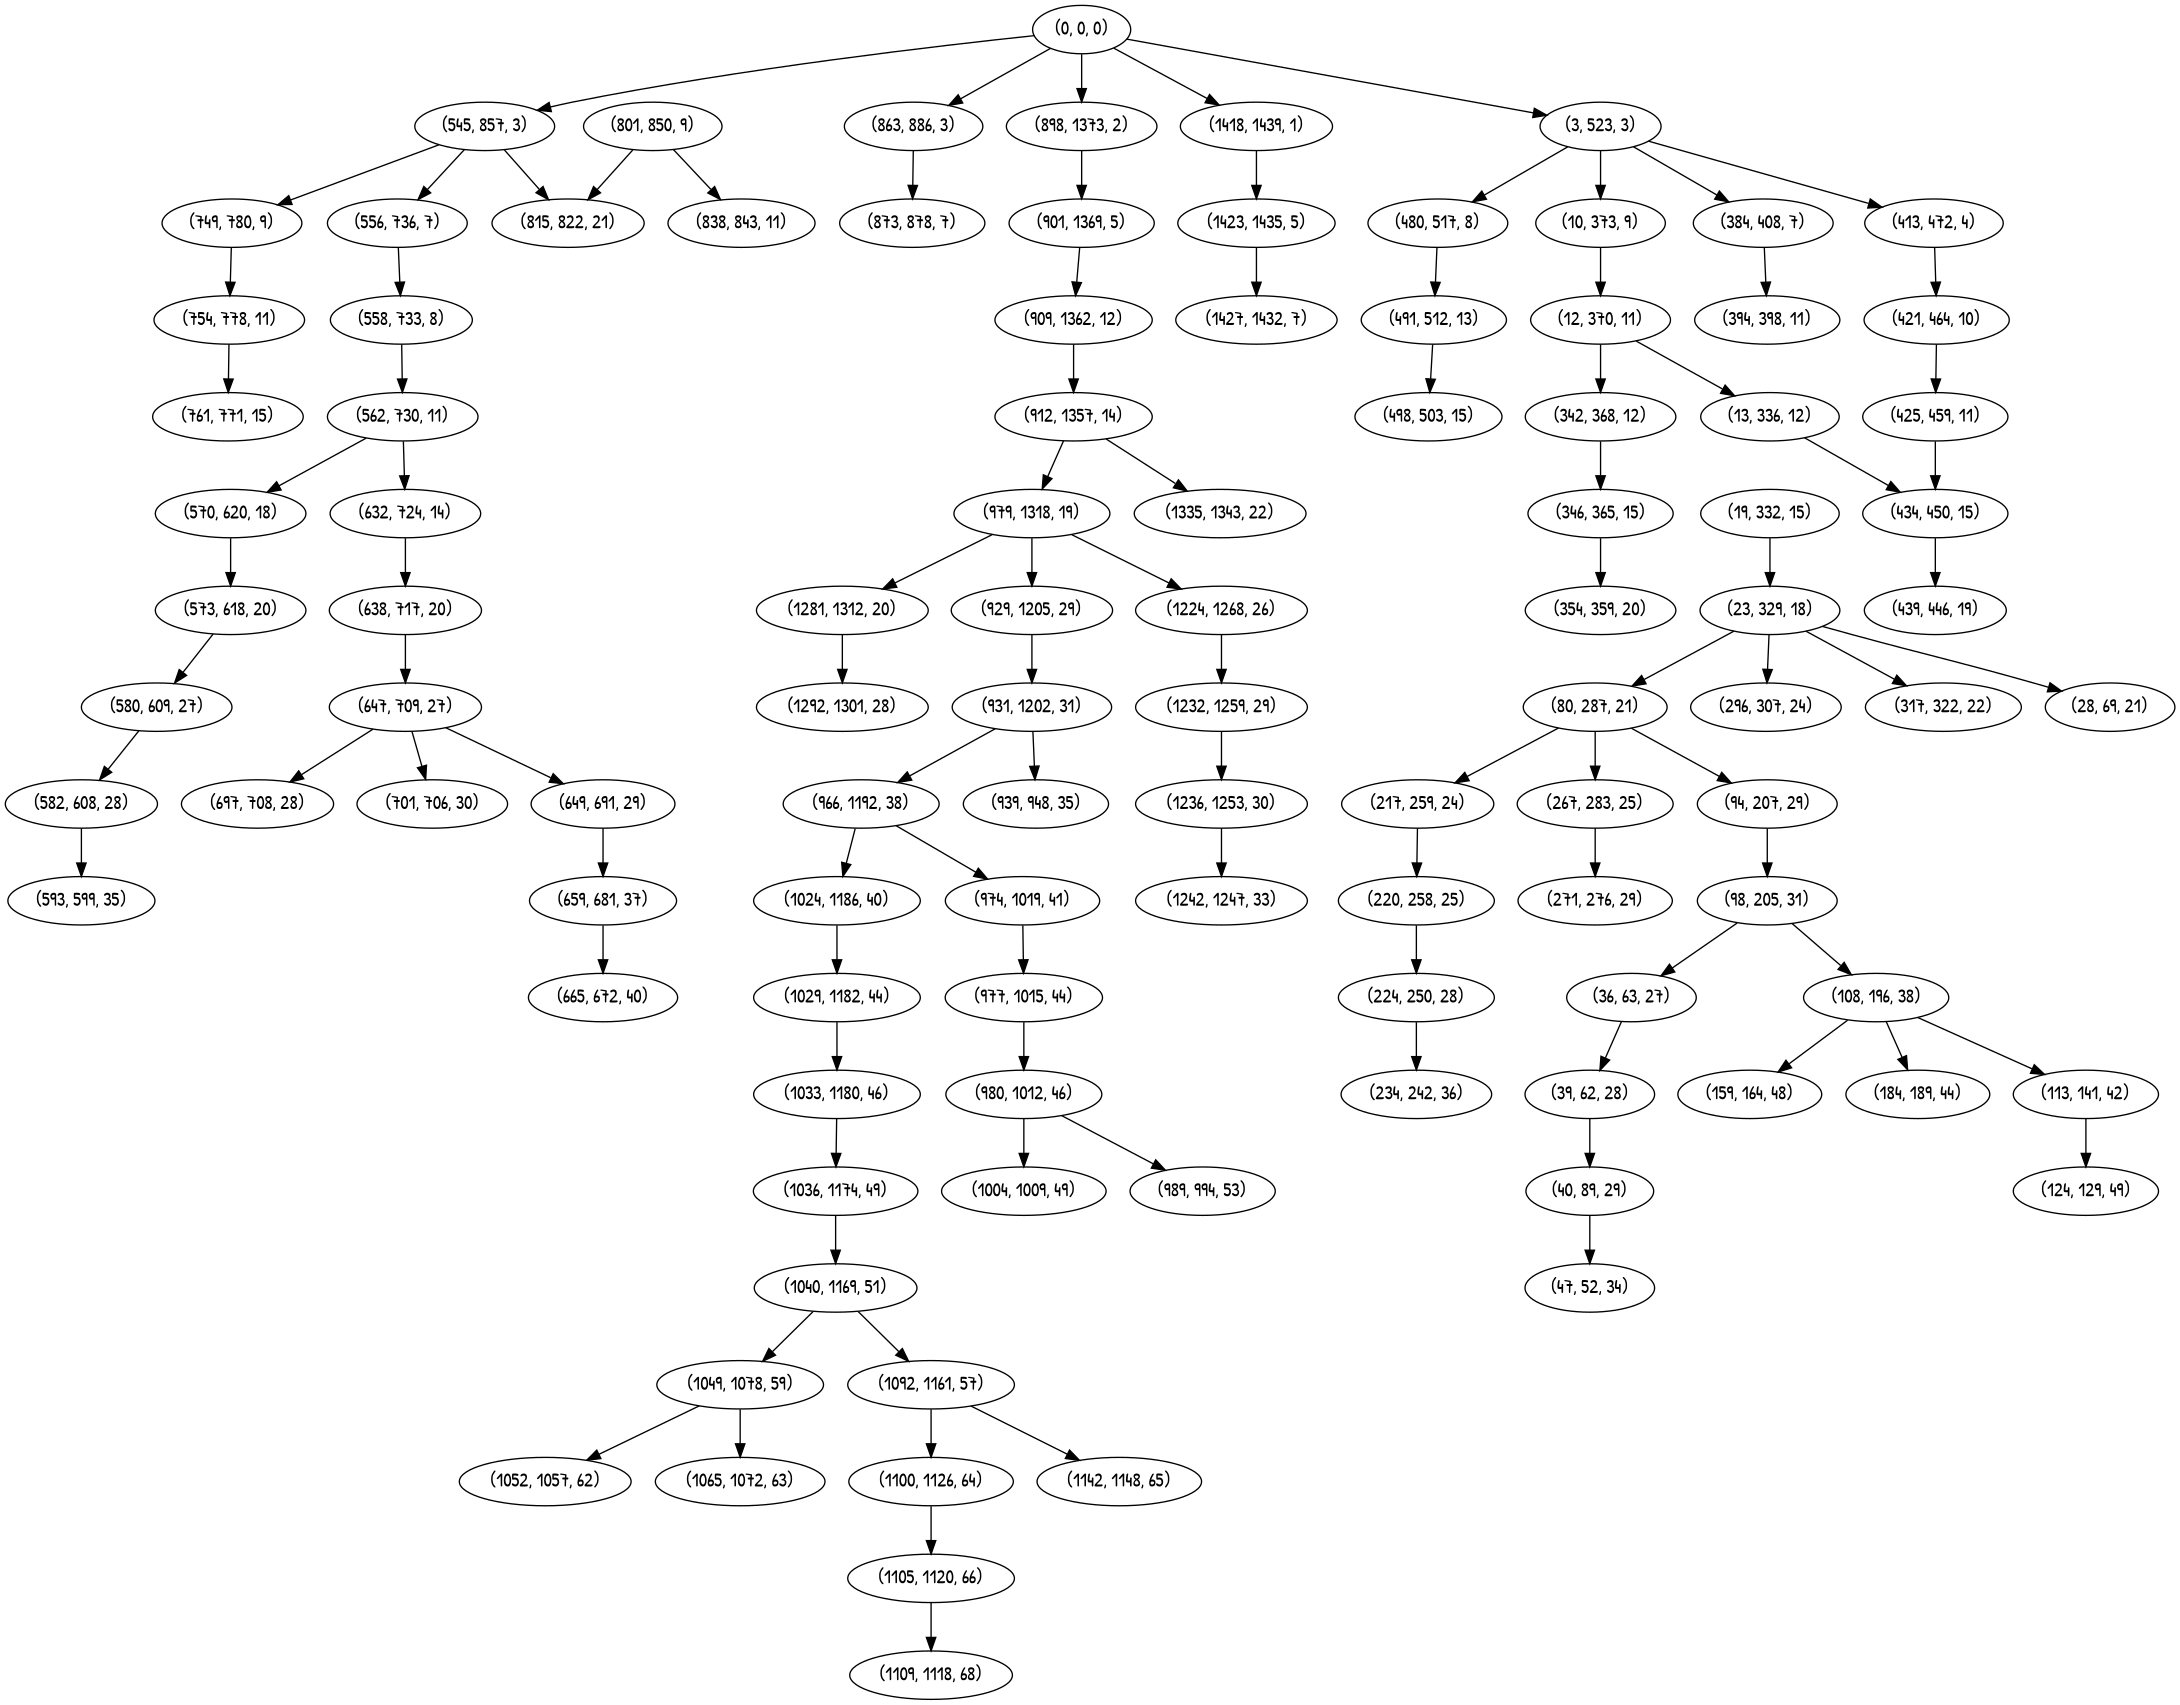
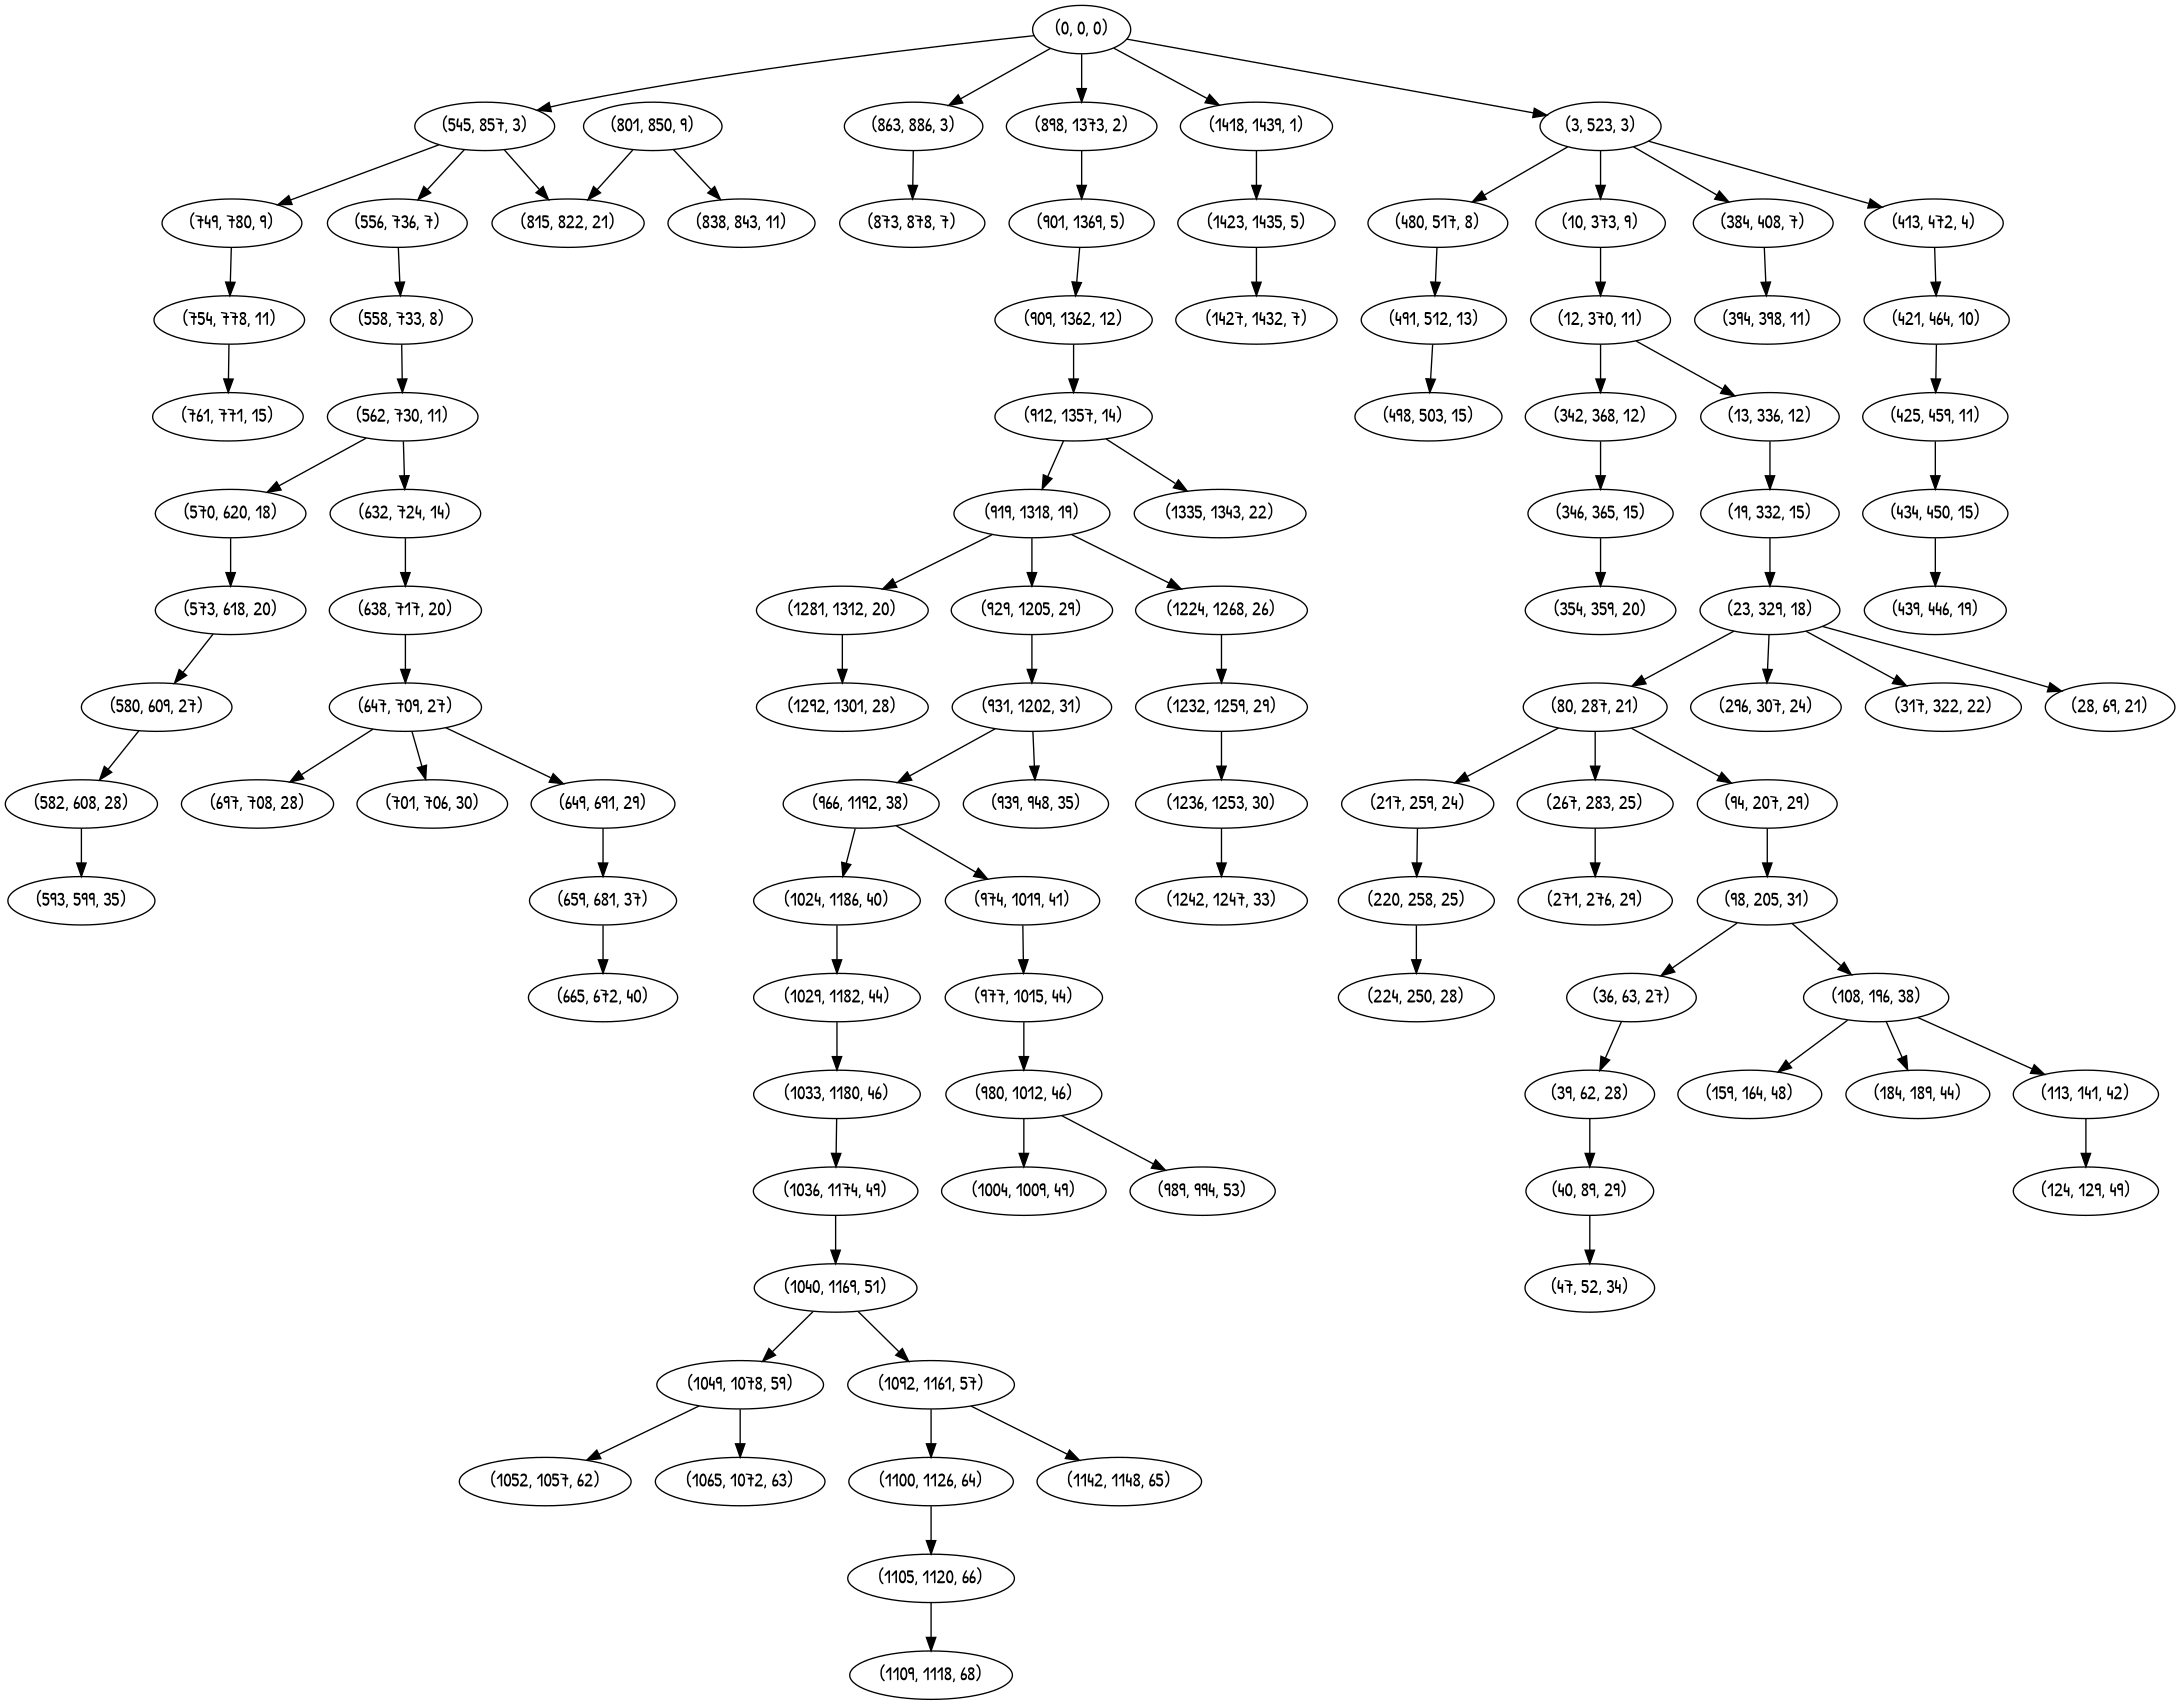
(1847, 462) -> (1770, 459)
(1032, 514) -> (1032, 514)
(1416, 1094) -> none
